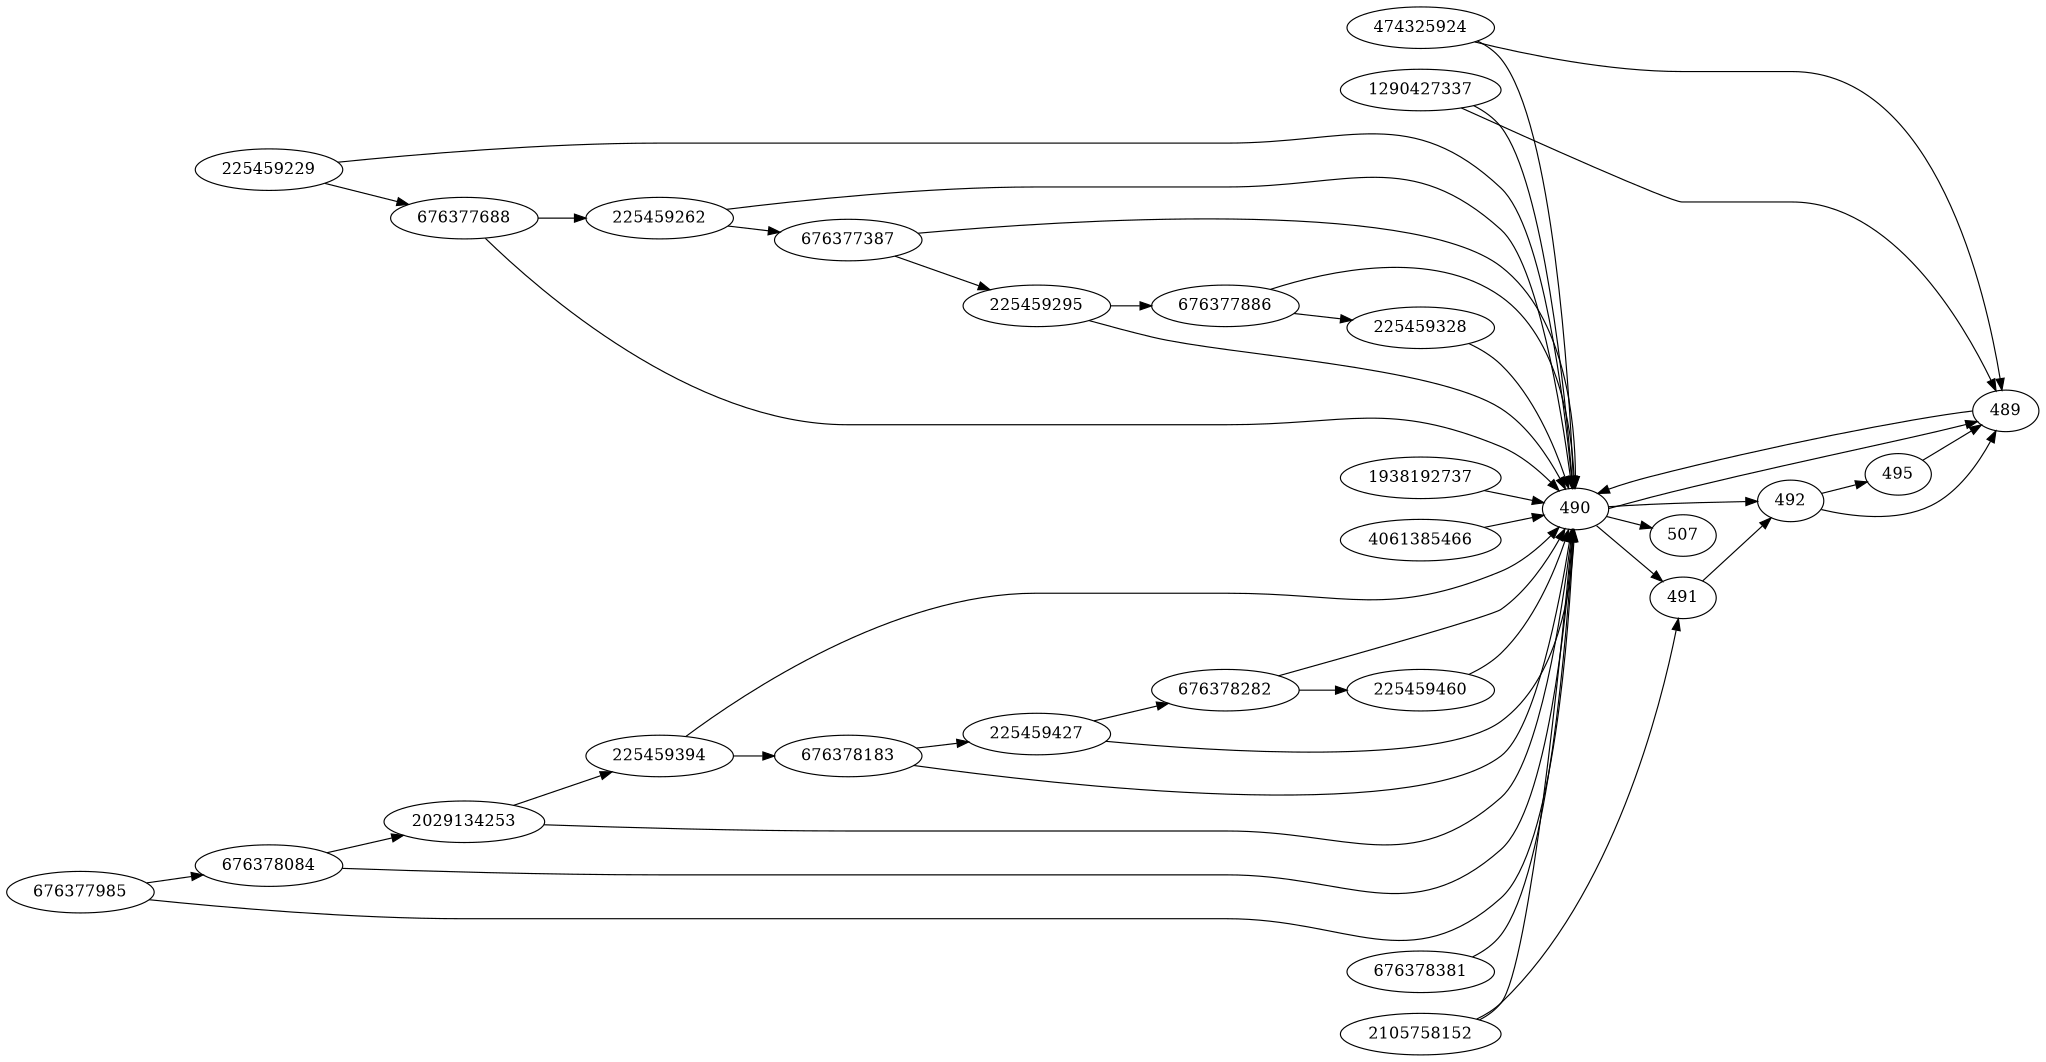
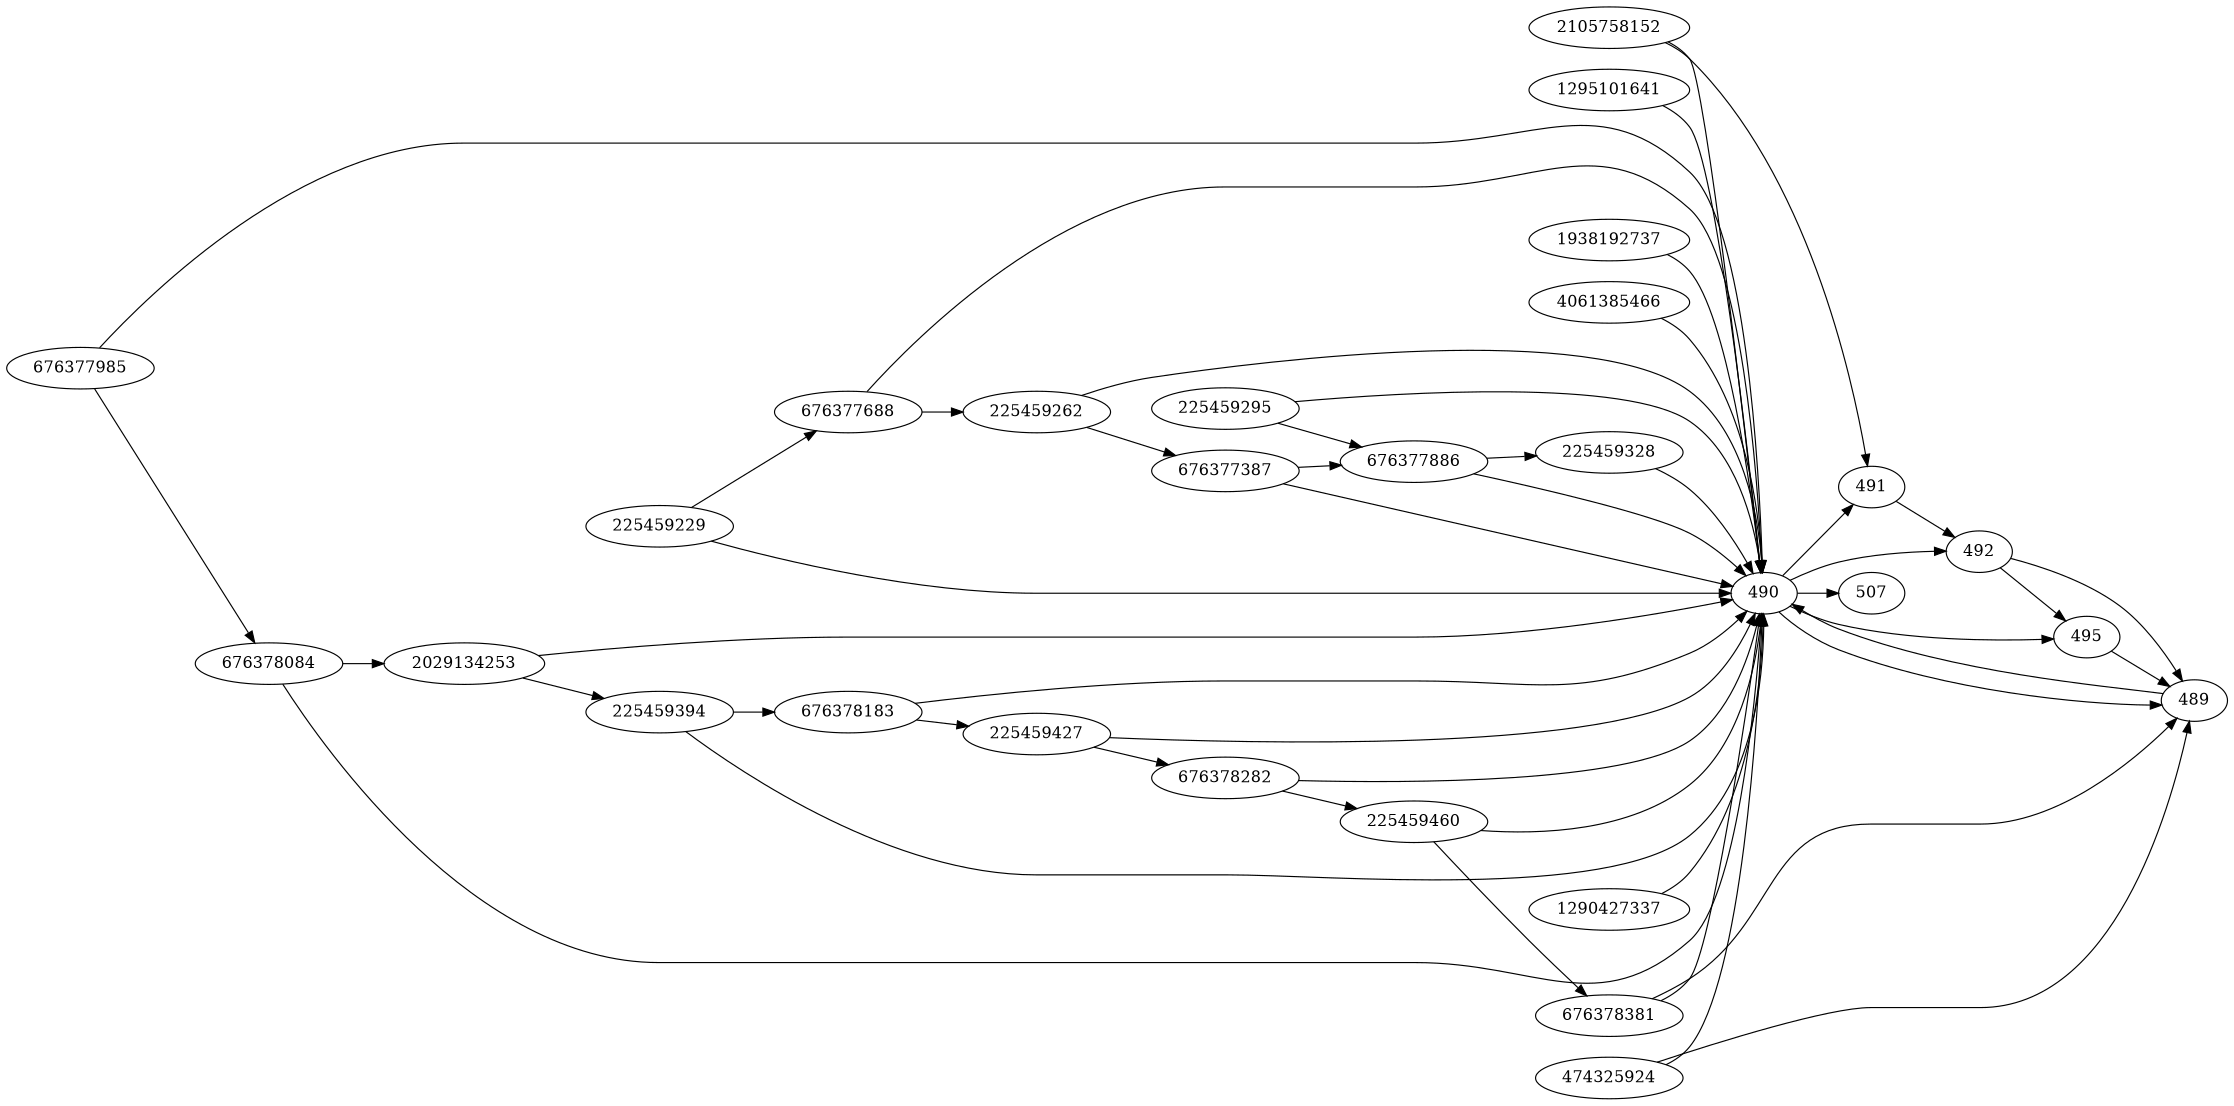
none -> (1609, 90)
(1757, 202) -> (1889, 824)
(937, 271) -> (1314, 467)
none -> (1914, 636)
none -> (1505, 916)
